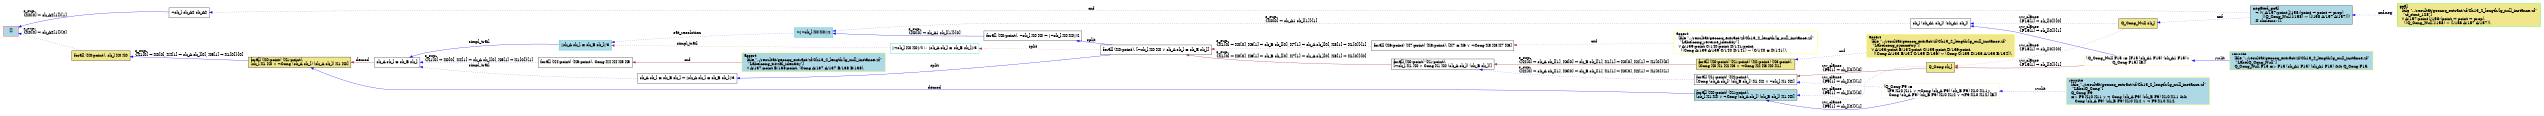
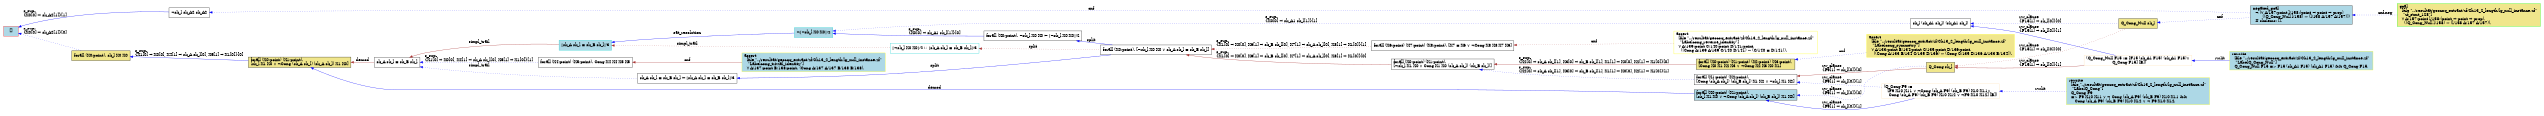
(704, 36) -> (704, 36)
(485, 46) -> (485, 46)
